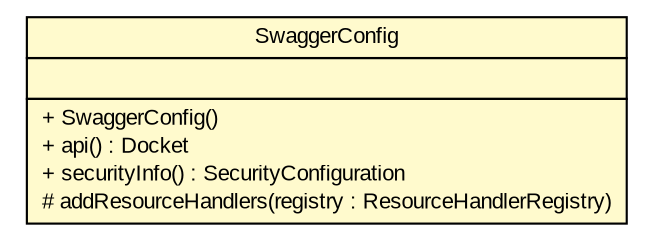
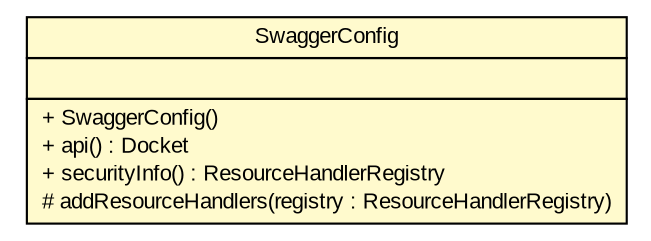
(224, 174) -> (244, 174)
